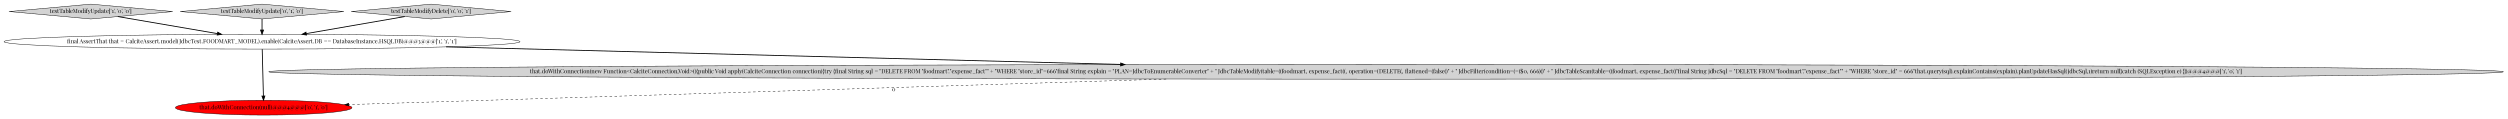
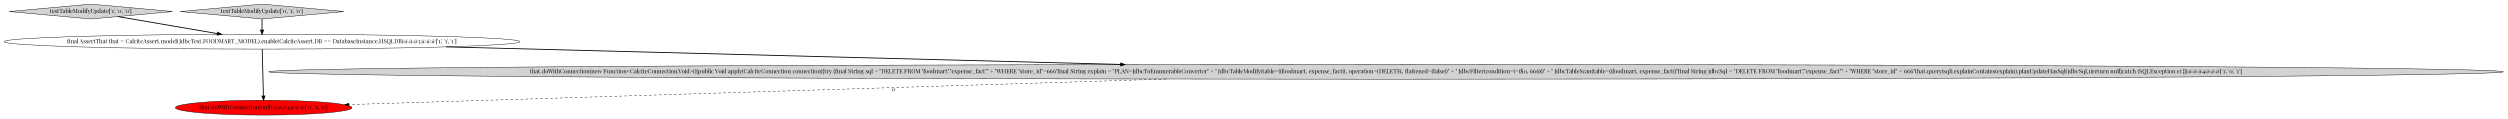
(431, 12) -> none
